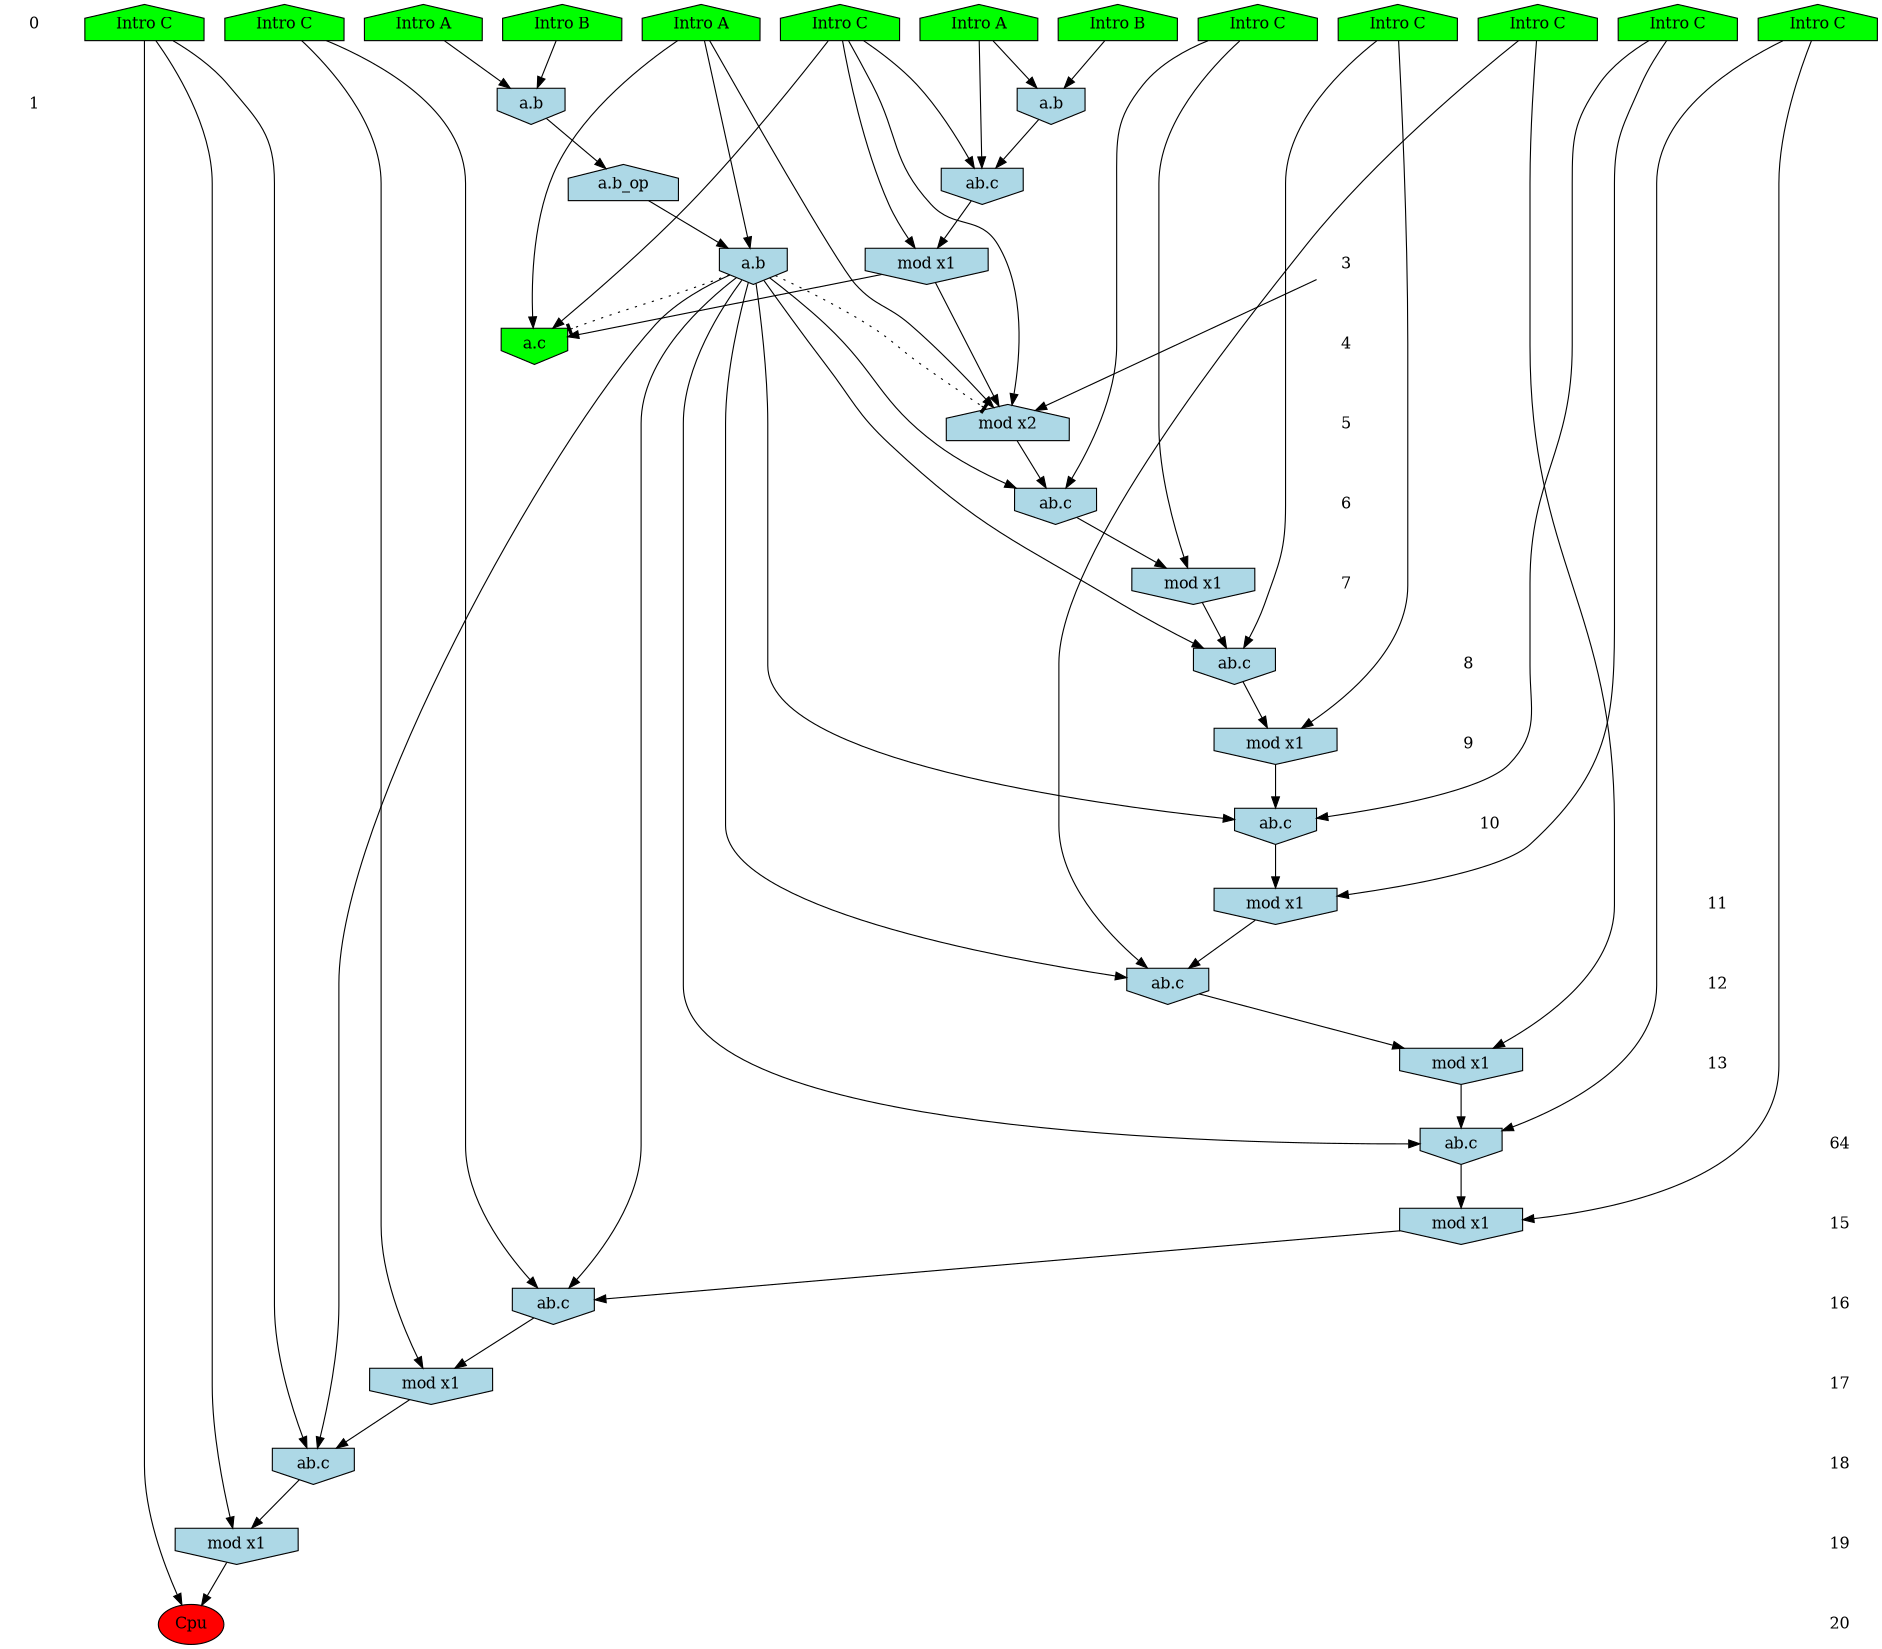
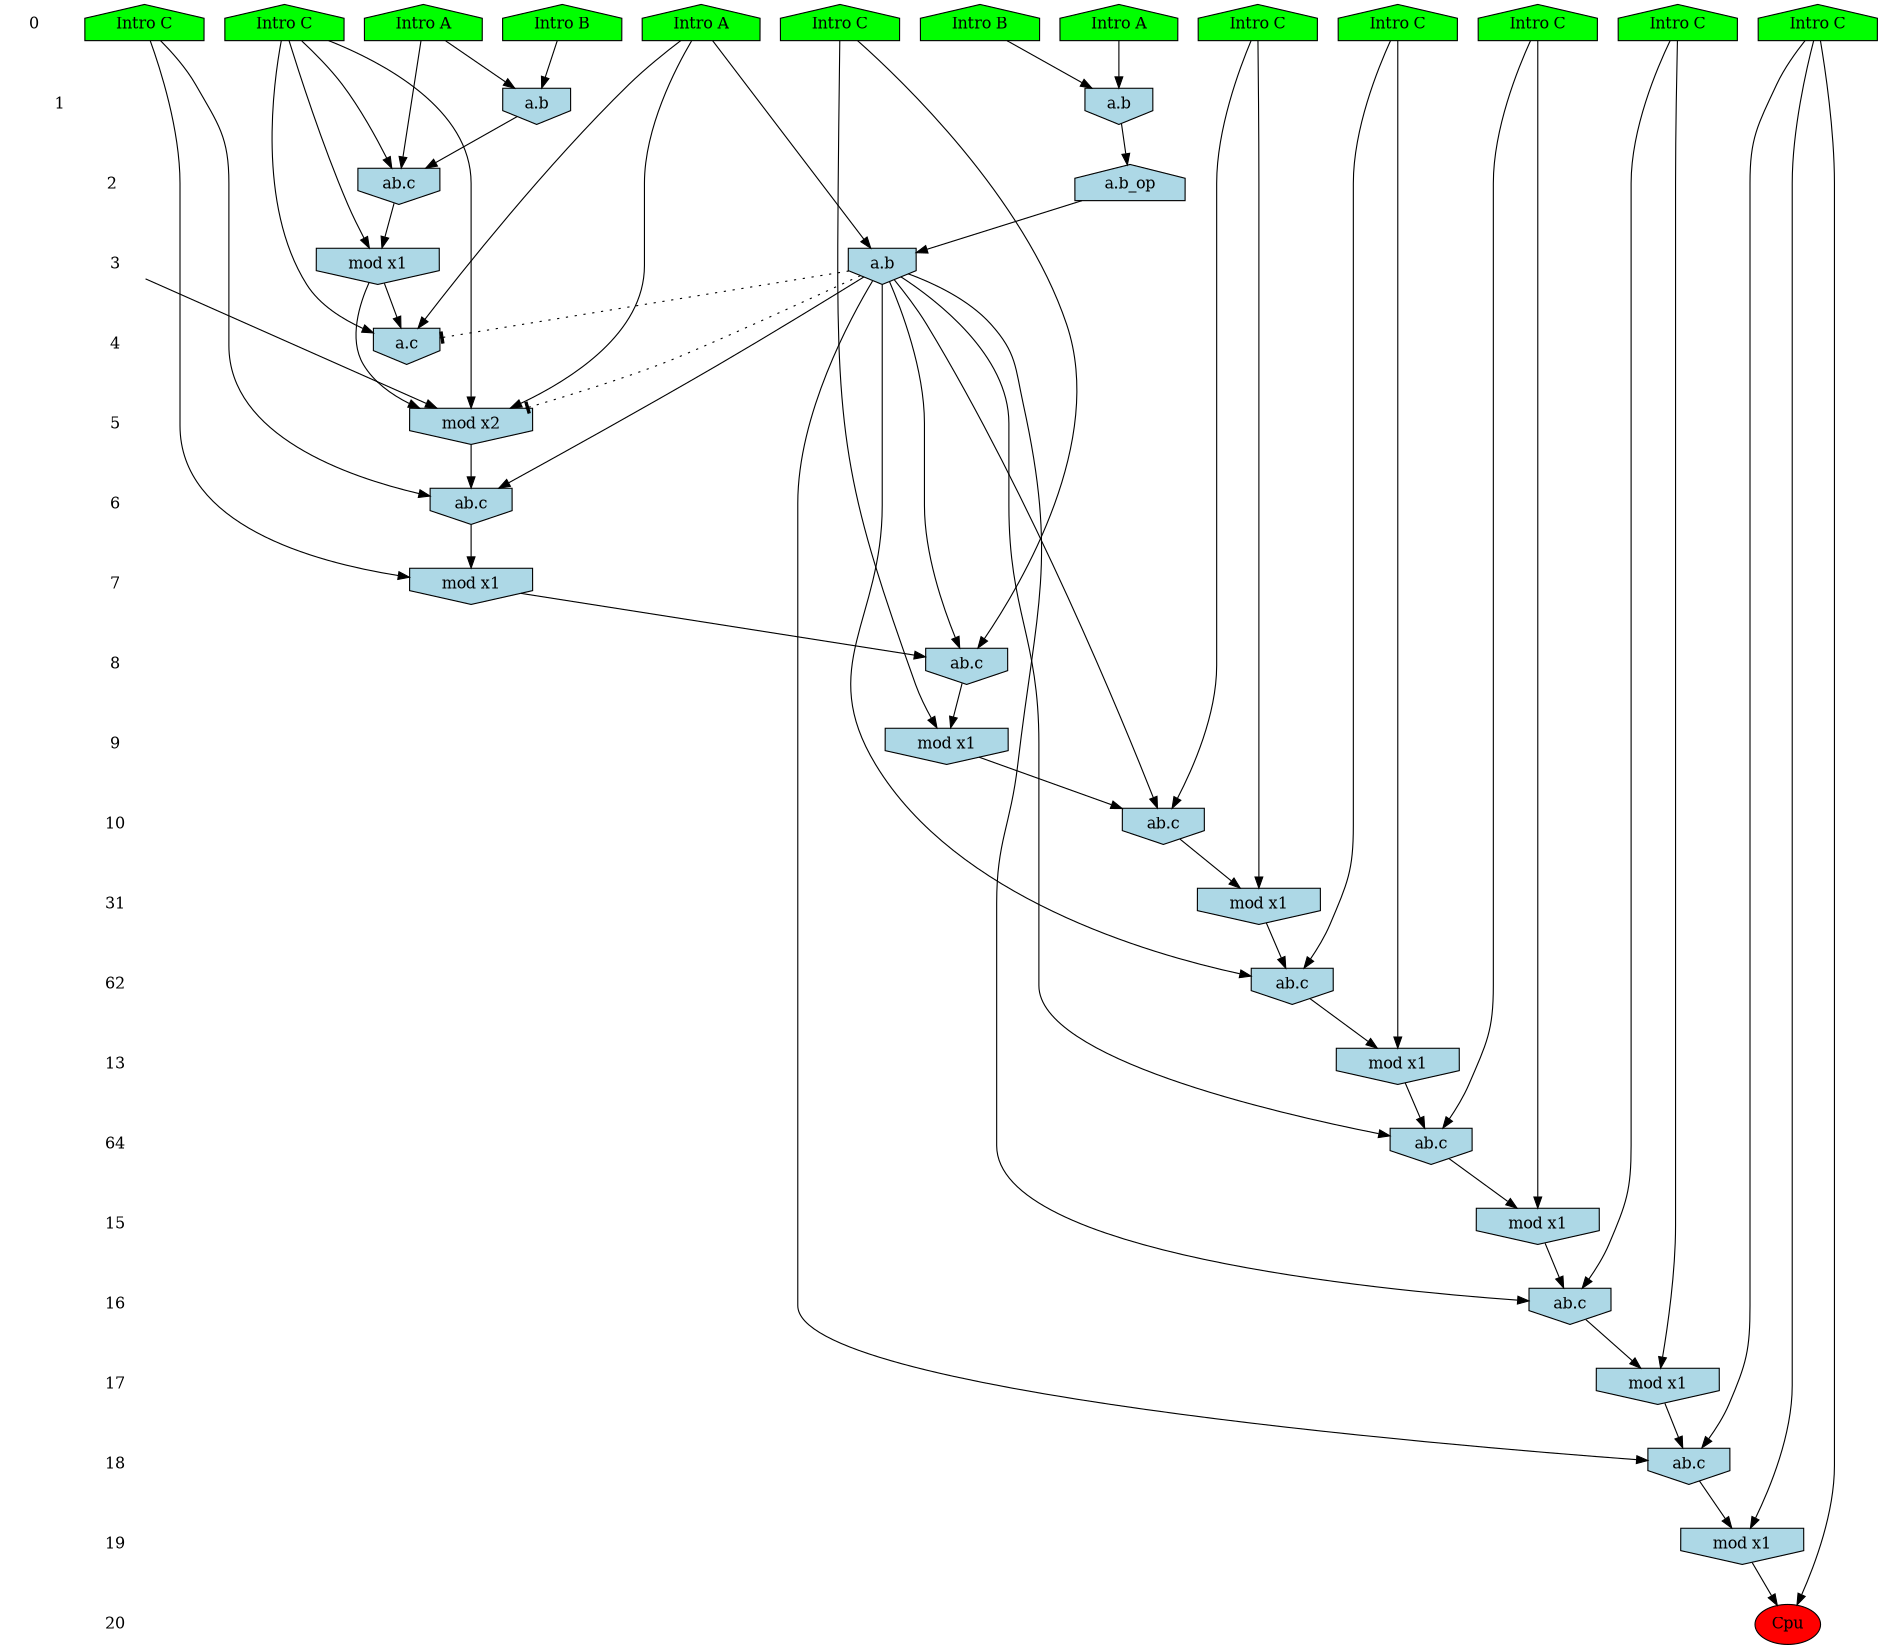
none -> (112, 184)
(534, 344) -> (407, 344)
(1008, 424) -> (471, 424)
(1718, 904) -> (116, 904)
(1718, 984) -> (116, 984)
